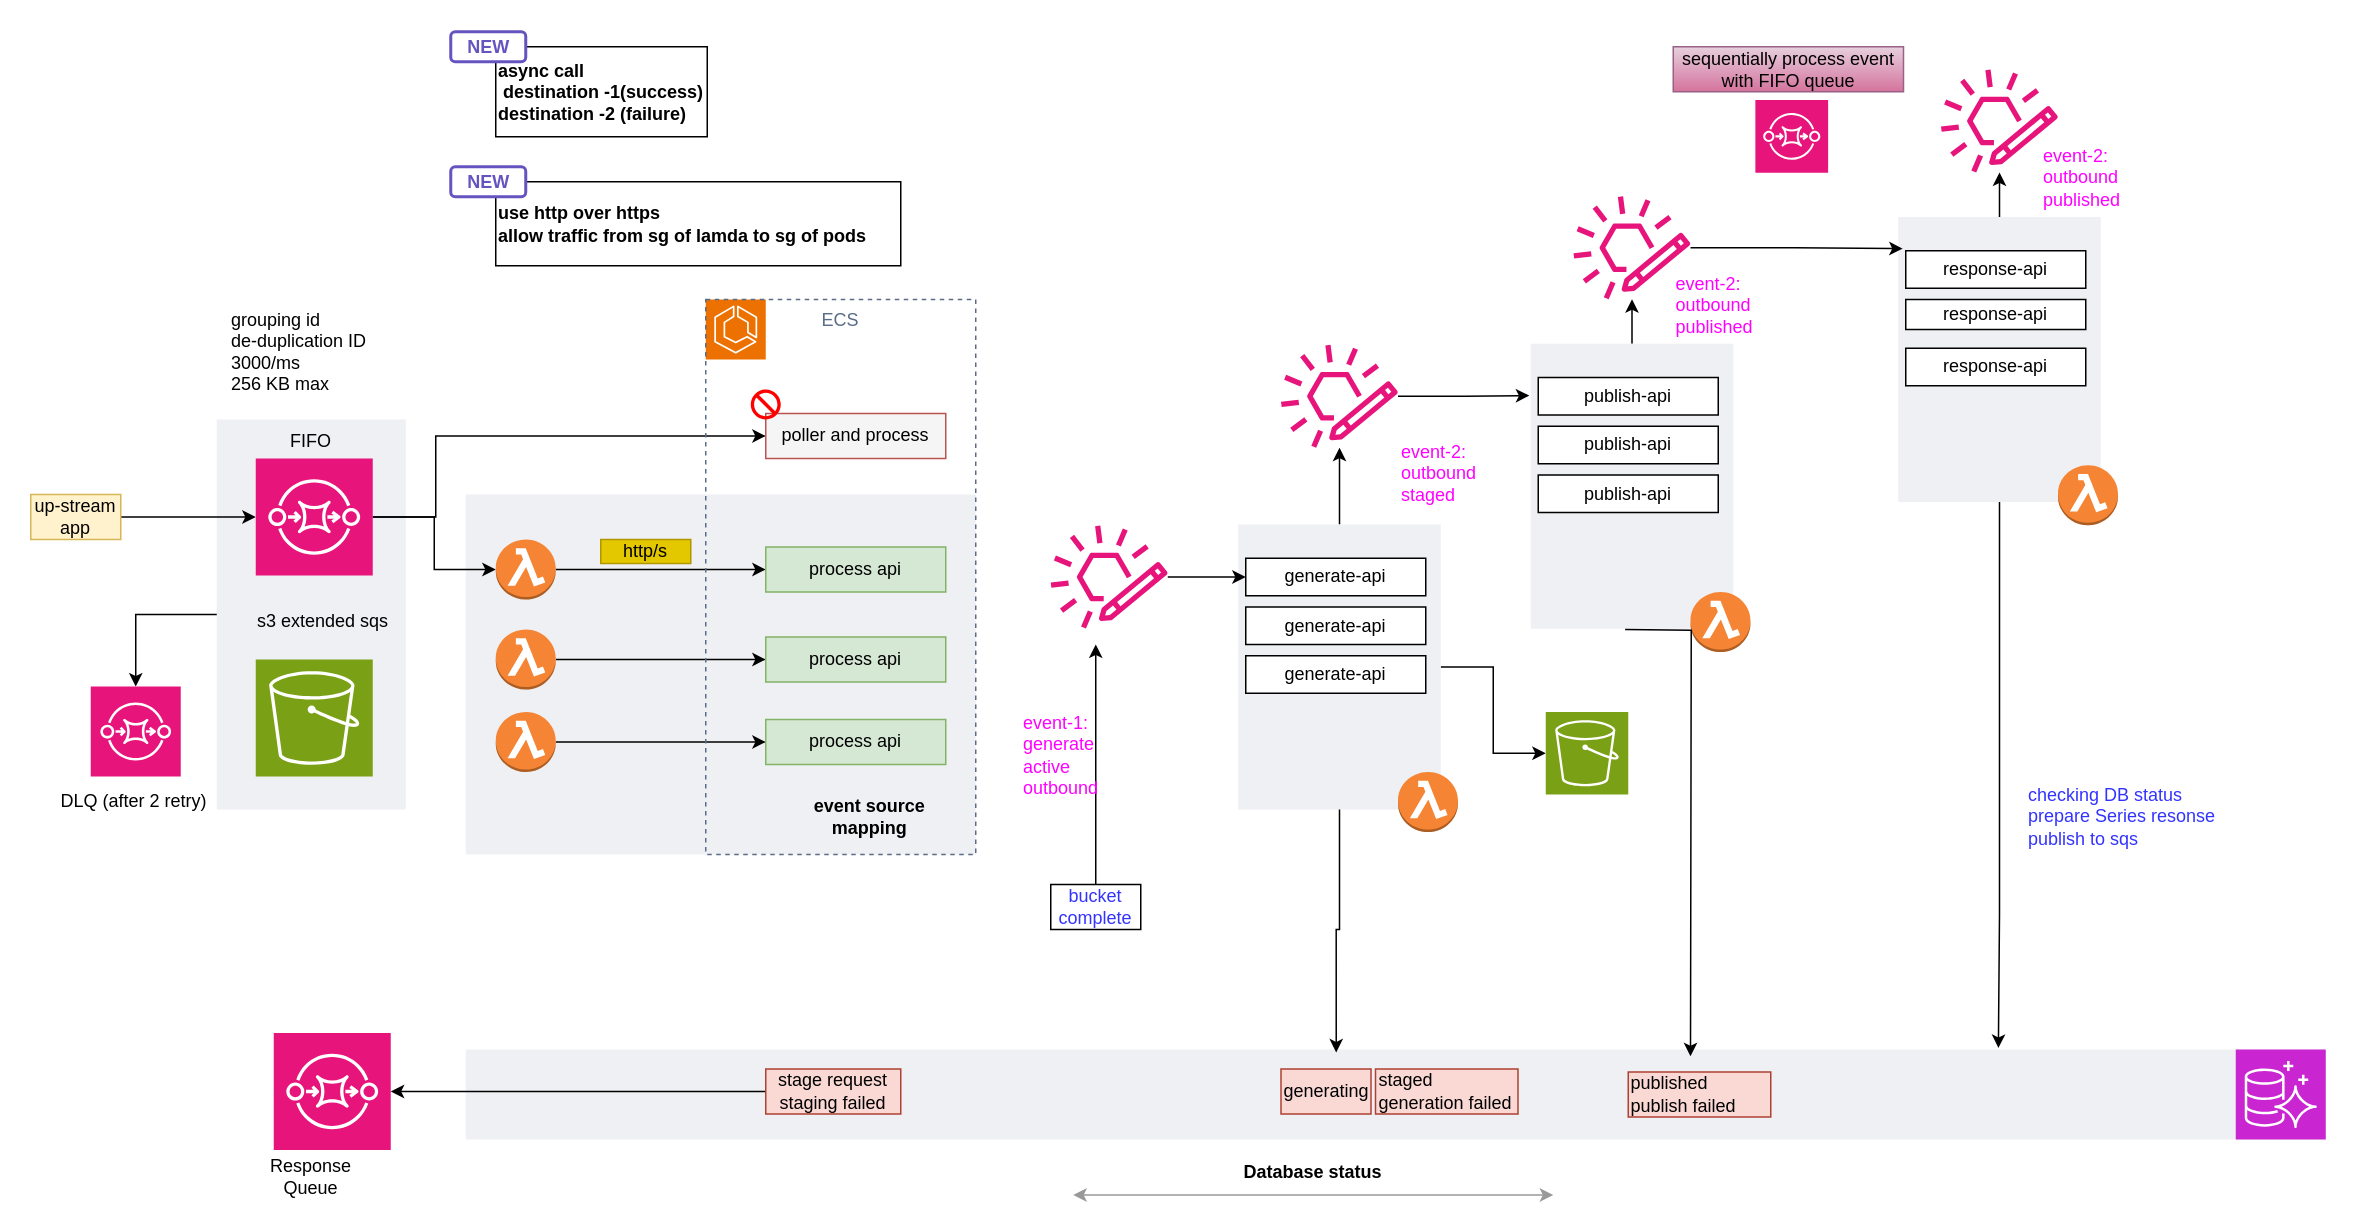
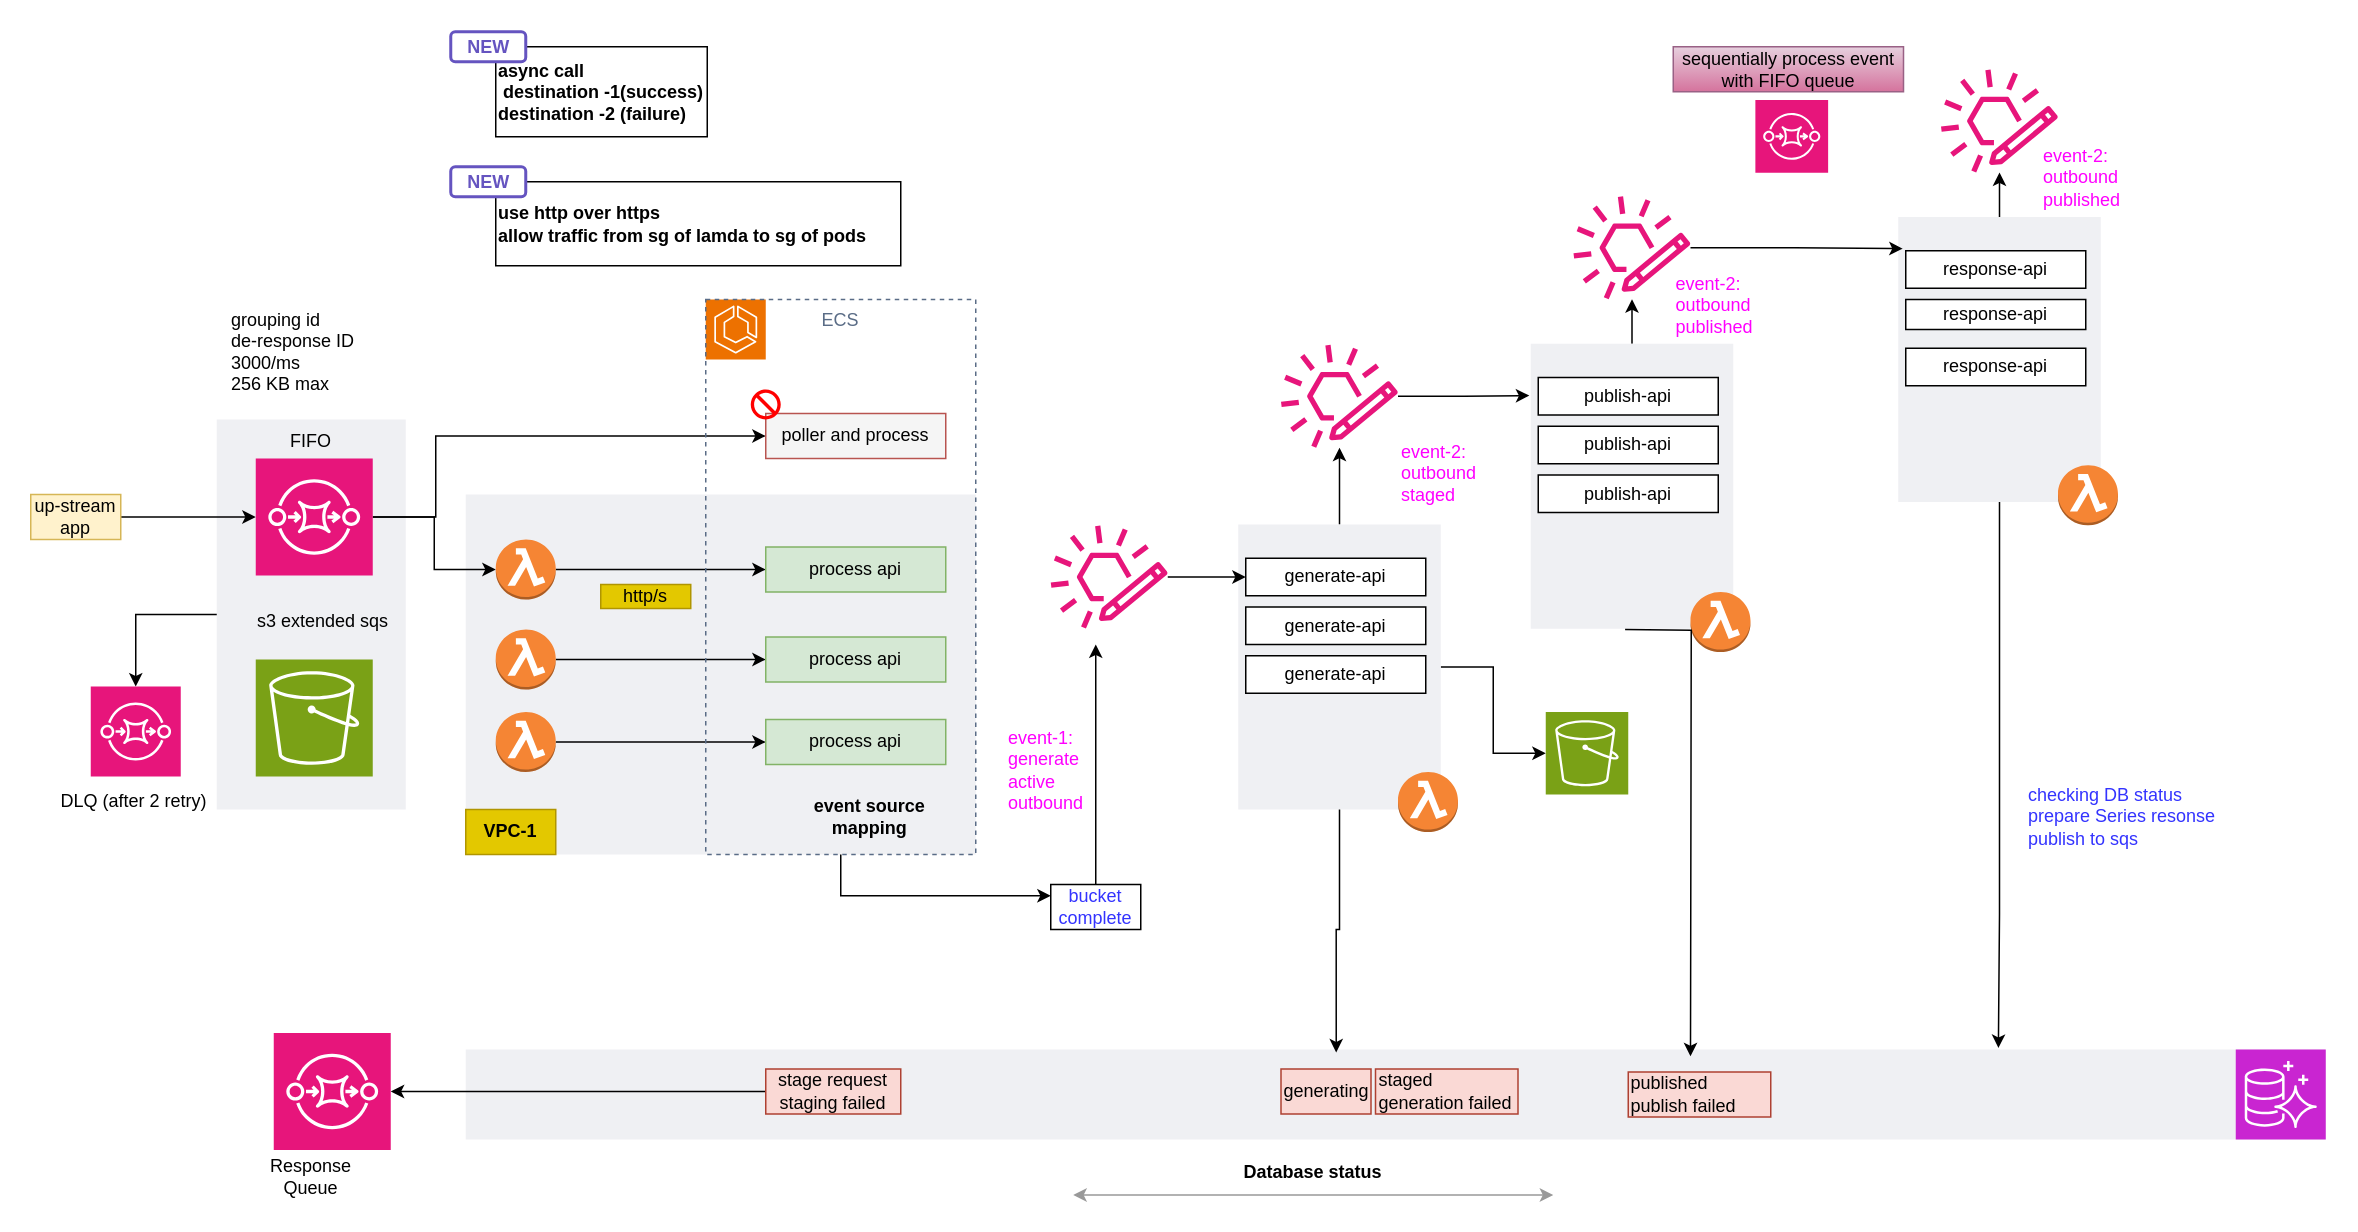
(308, 352) -> (300, 352)
(646, 551) -> (646, 596)
(1070, 755) -> (1055, 770)
none -> (511, 832)
none -> (920, 896)
